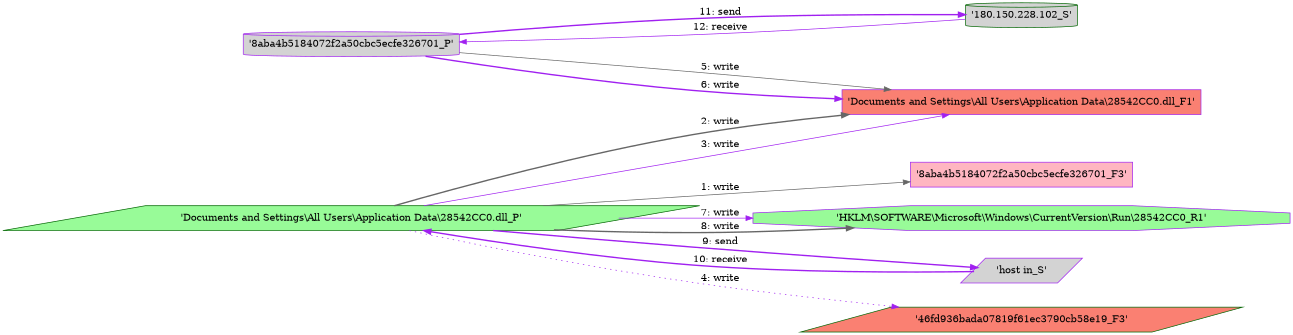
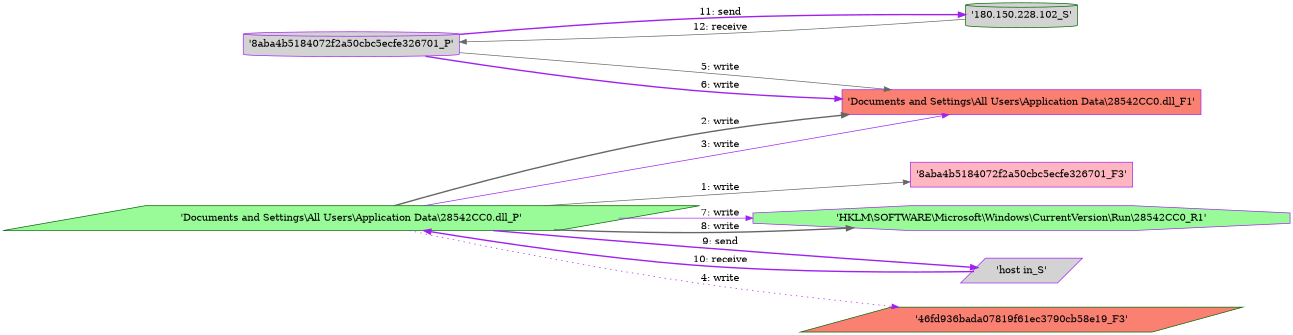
(716, 34) -> (716, 34)
